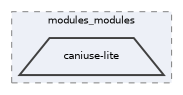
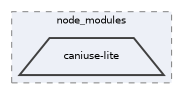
(92, 21) -> (92, 21)
